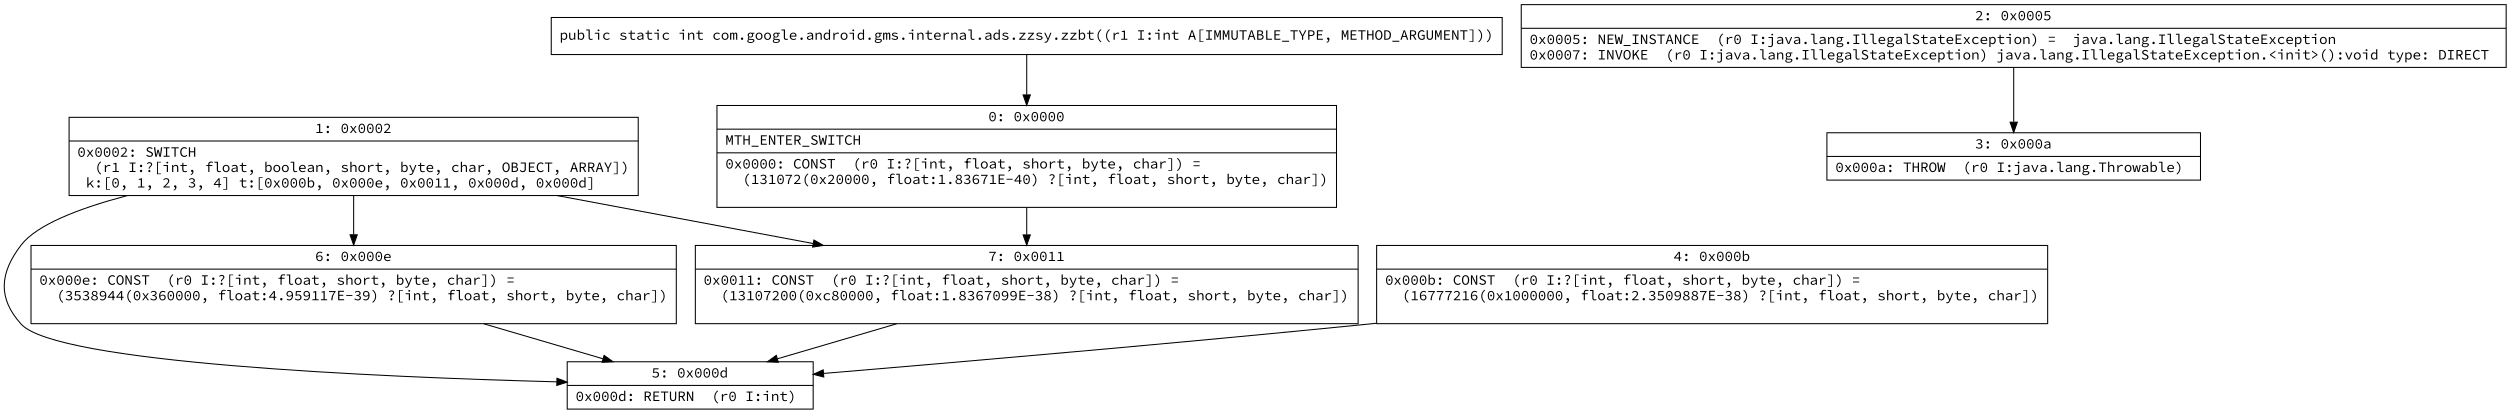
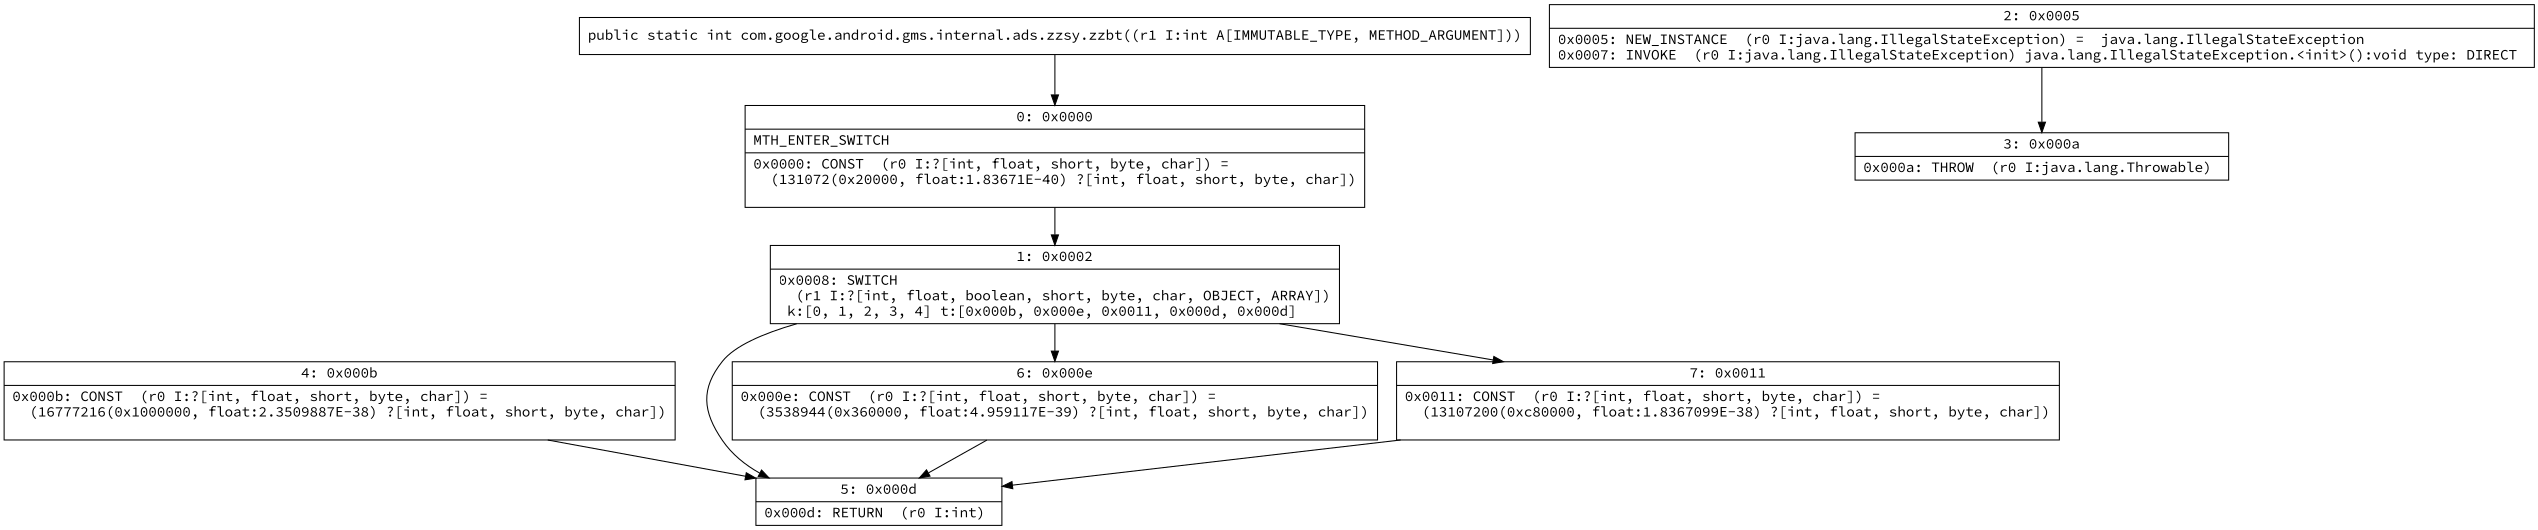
(146, 152) -> (847, 280)
(1027, 221) -> (1055, 221)
